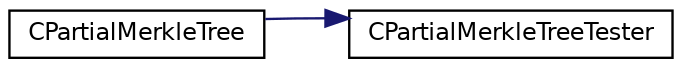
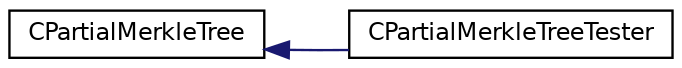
(295, 18) -> (319, 50)
